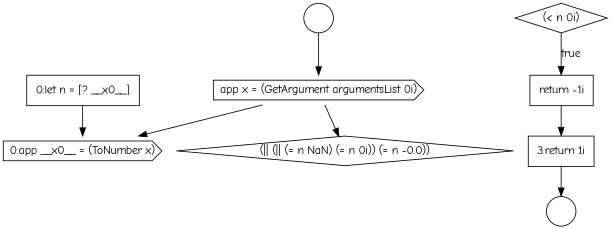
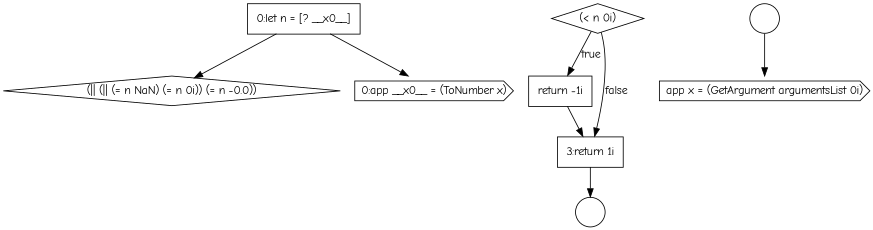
none -> (605, 80)
(330, 117) -> (239, 54)
(205, 119) -> none
